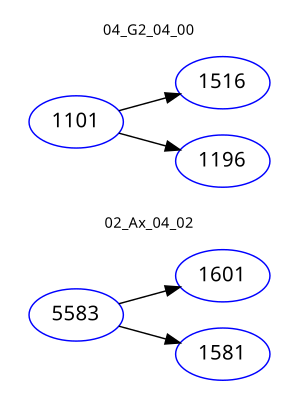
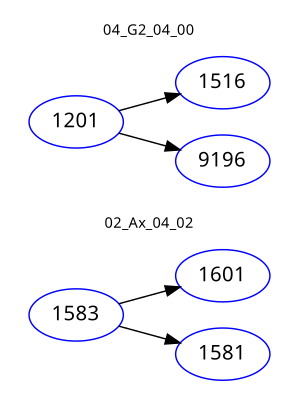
(76, 122) -> (76, 122)
(223, 161) -> (223, 161)
(76, 315) -> (76, 315)
